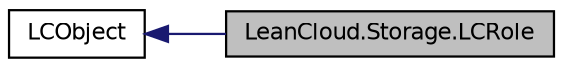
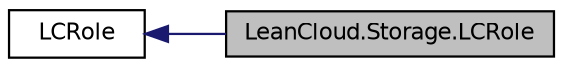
(77, 34) -> (77, 34)
